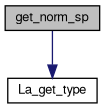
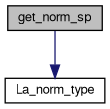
(52, 91) -> (55, 91)
